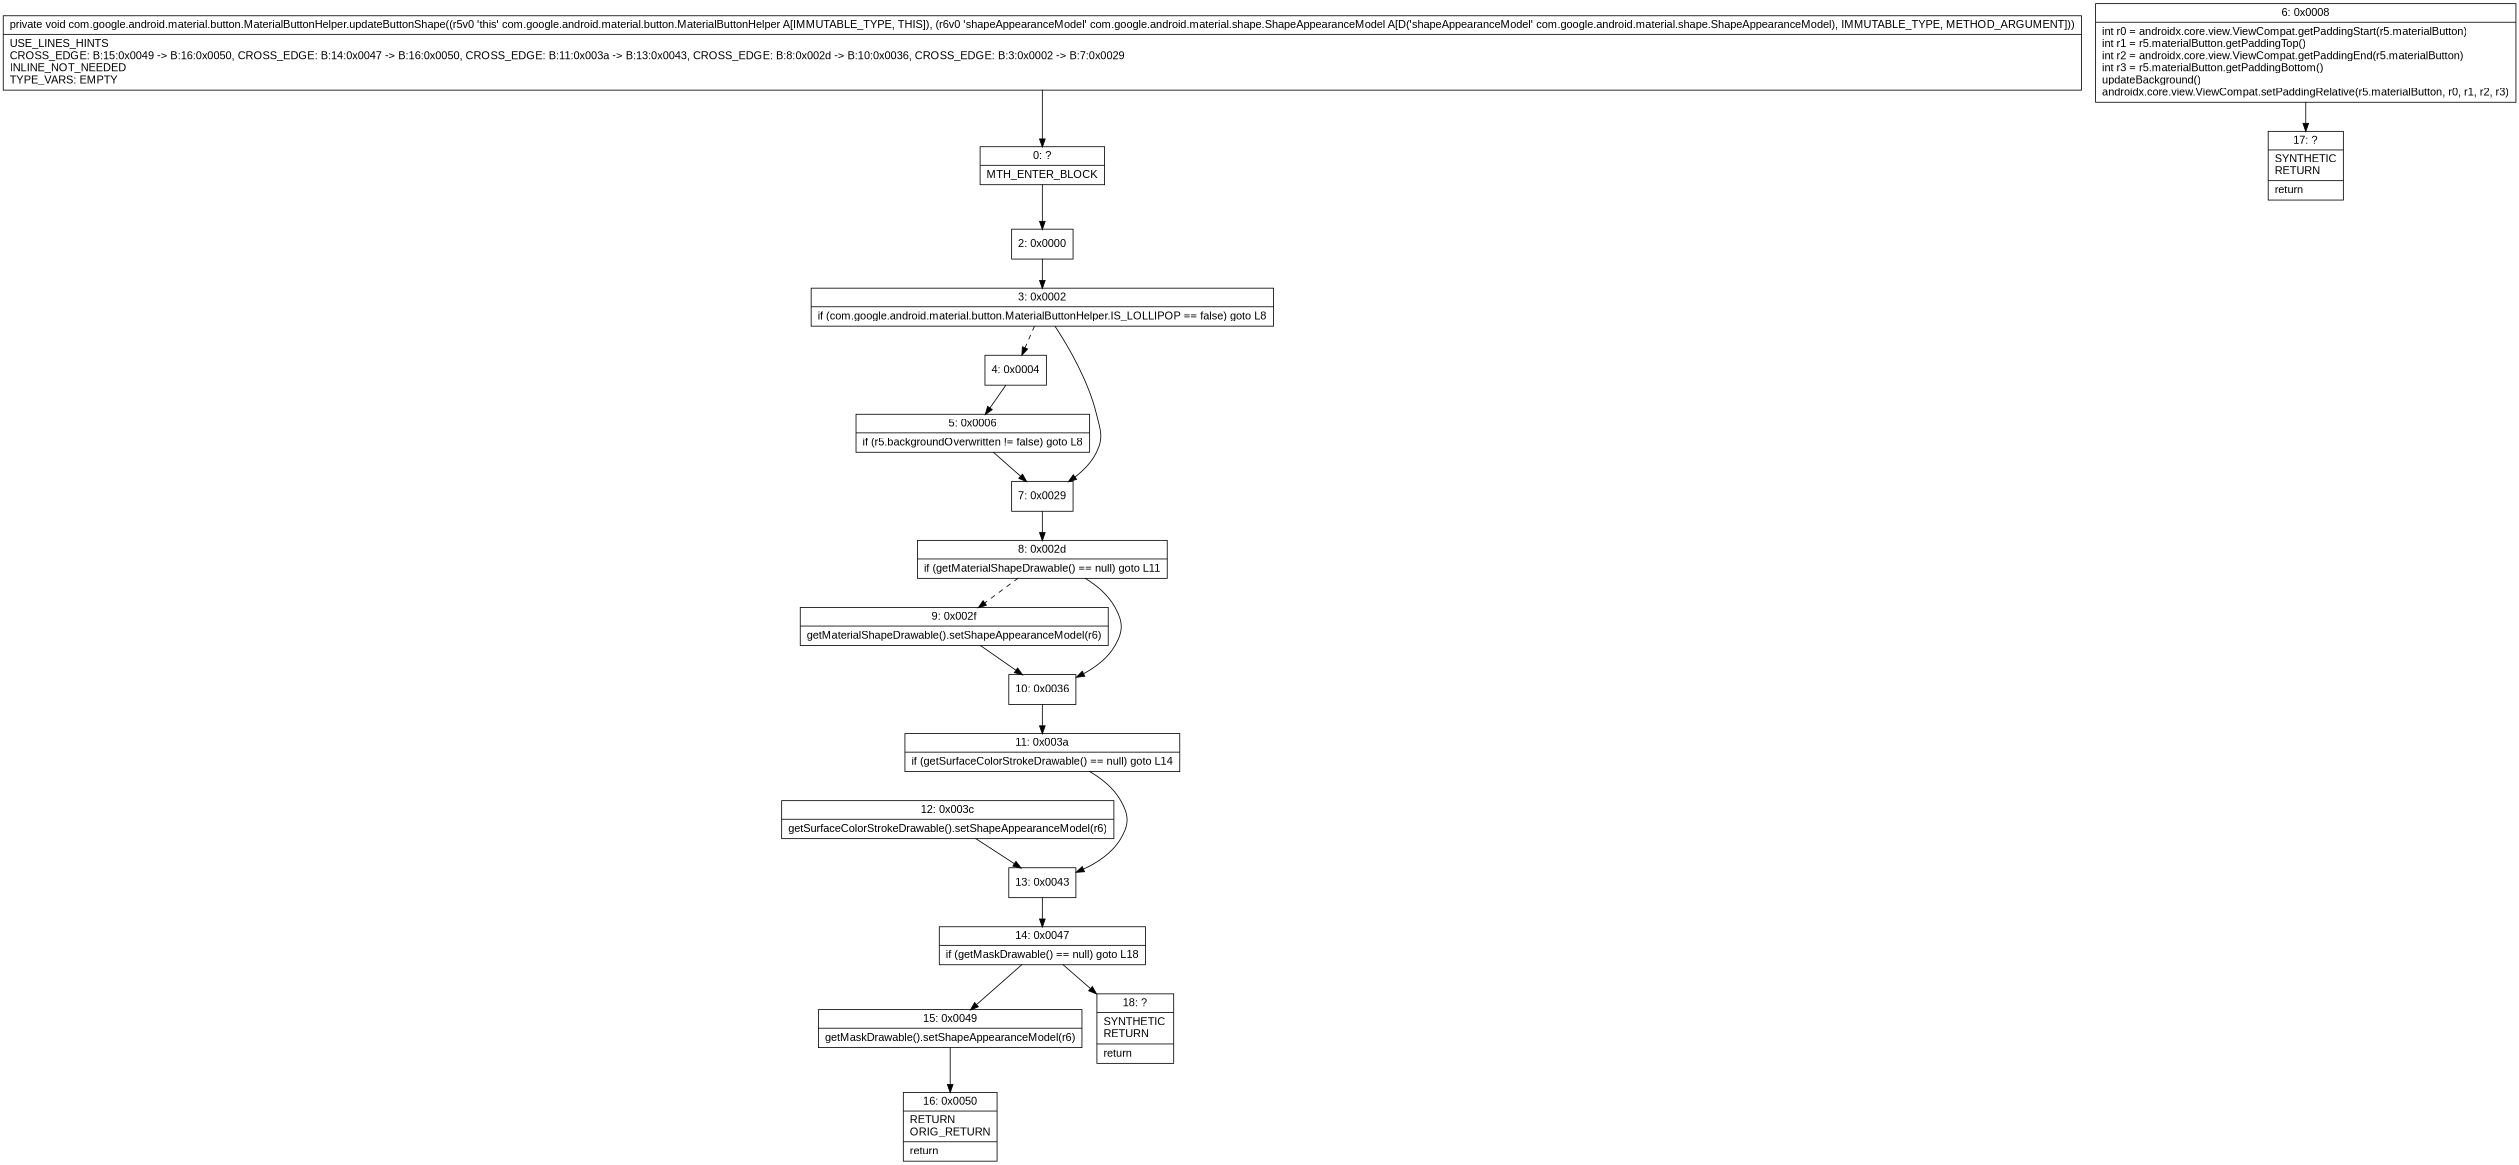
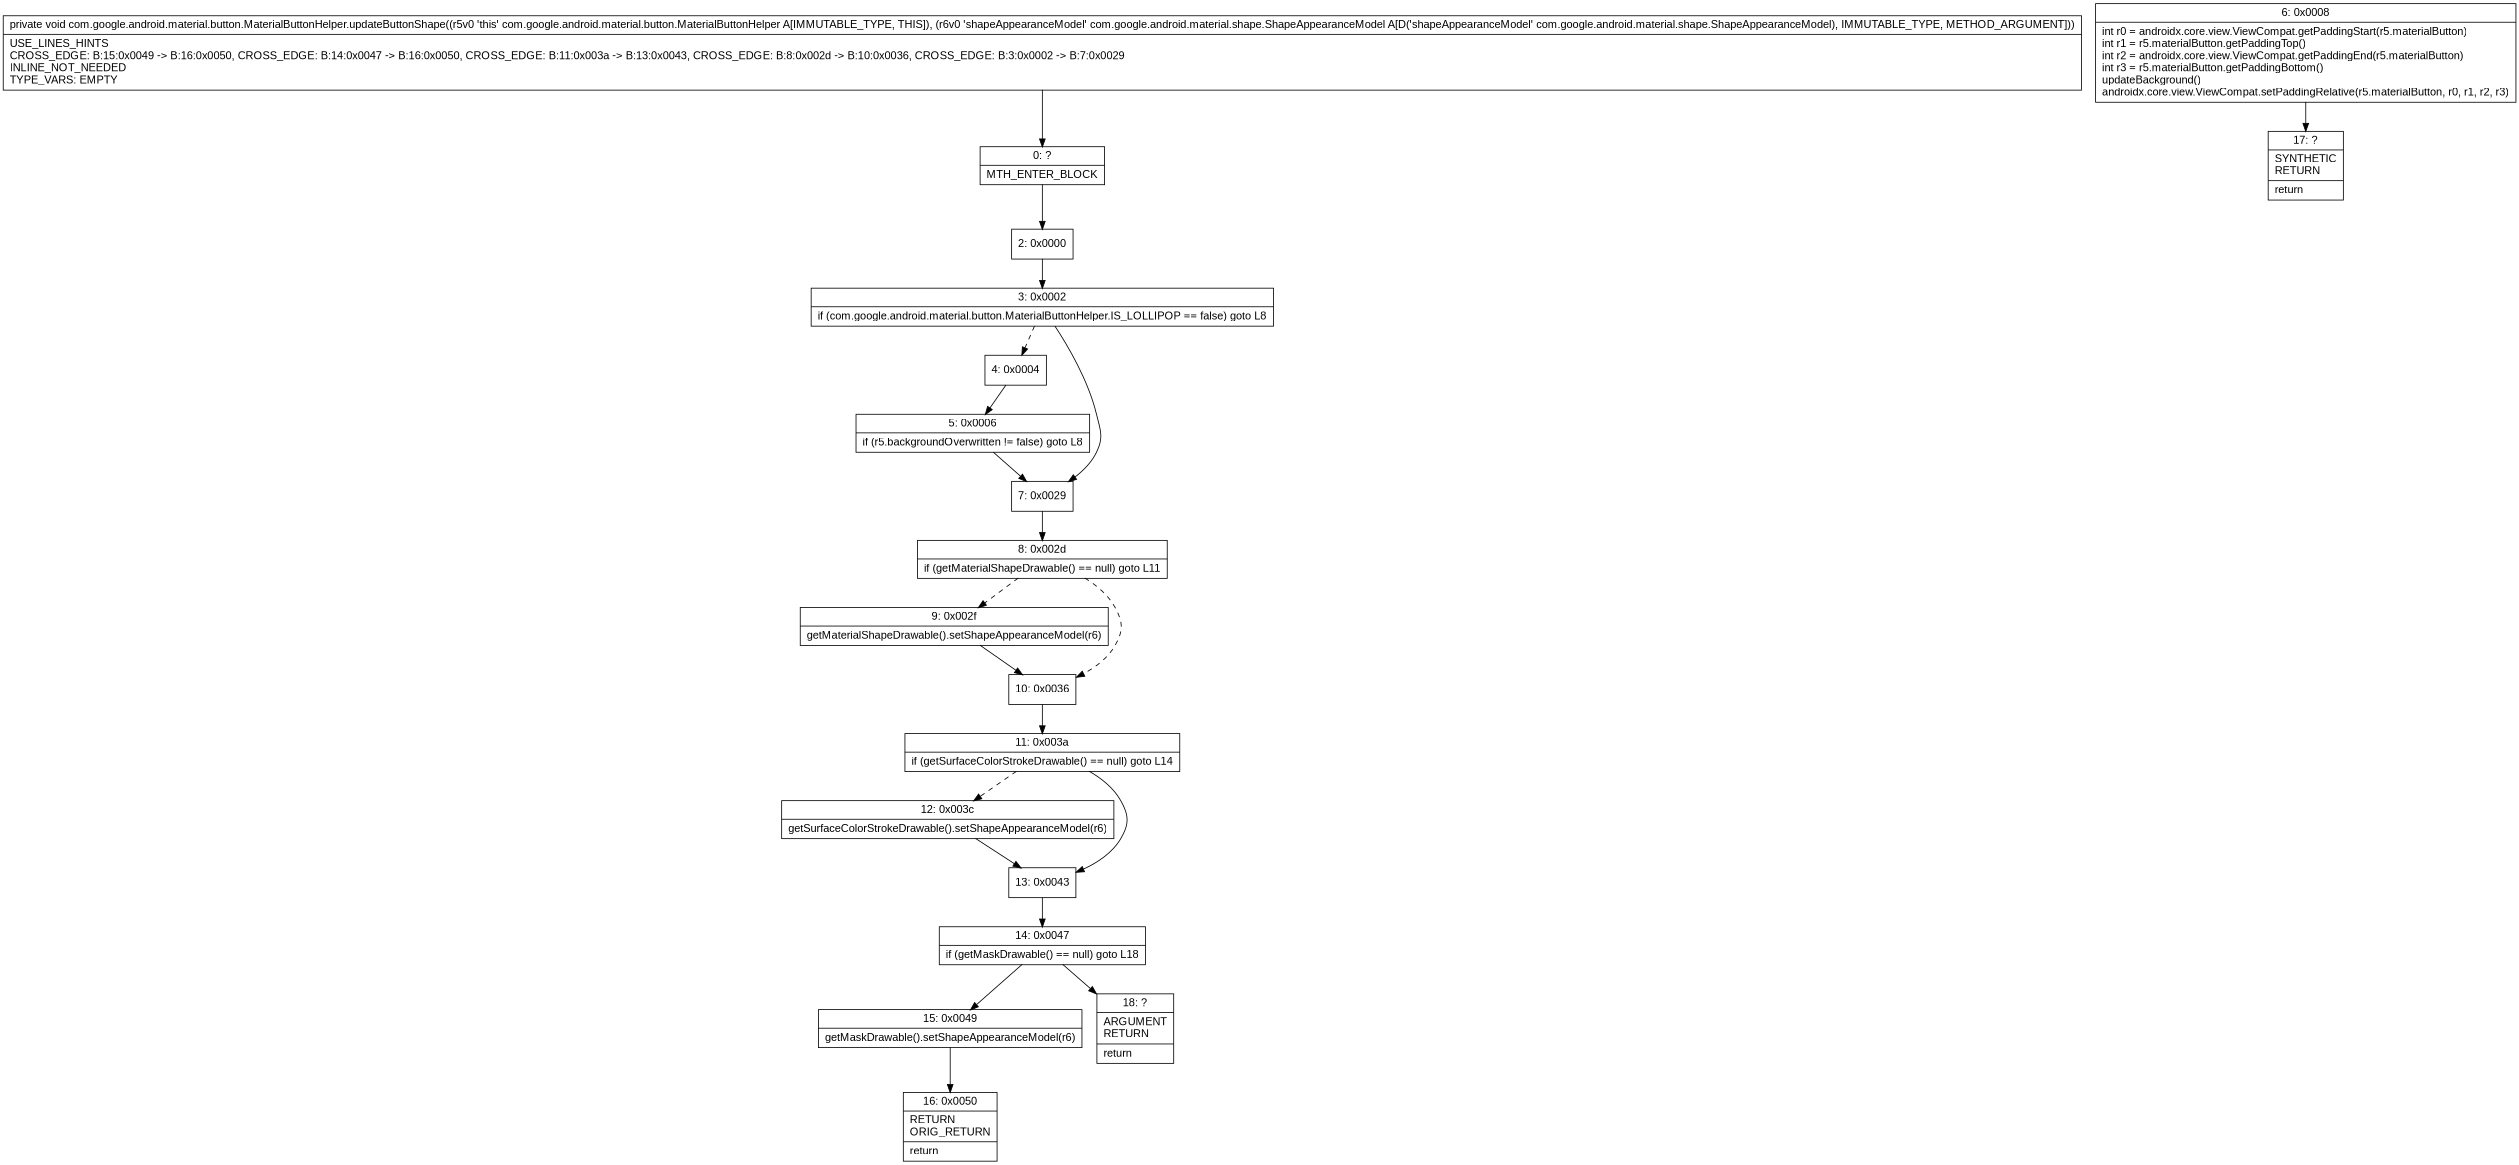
(1121, 627) -> (1121, 627)
none -> (998, 784)
(1134, 1022) -> (1135, 1022)
